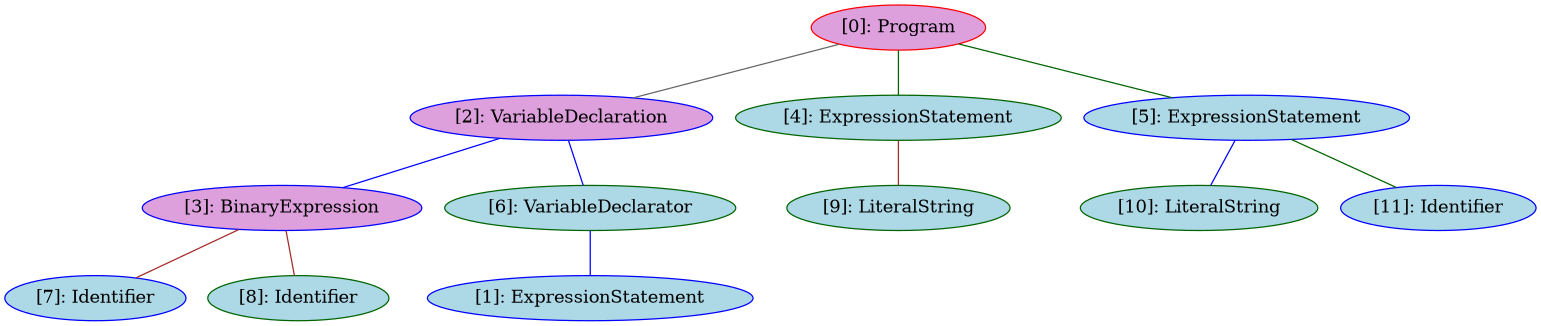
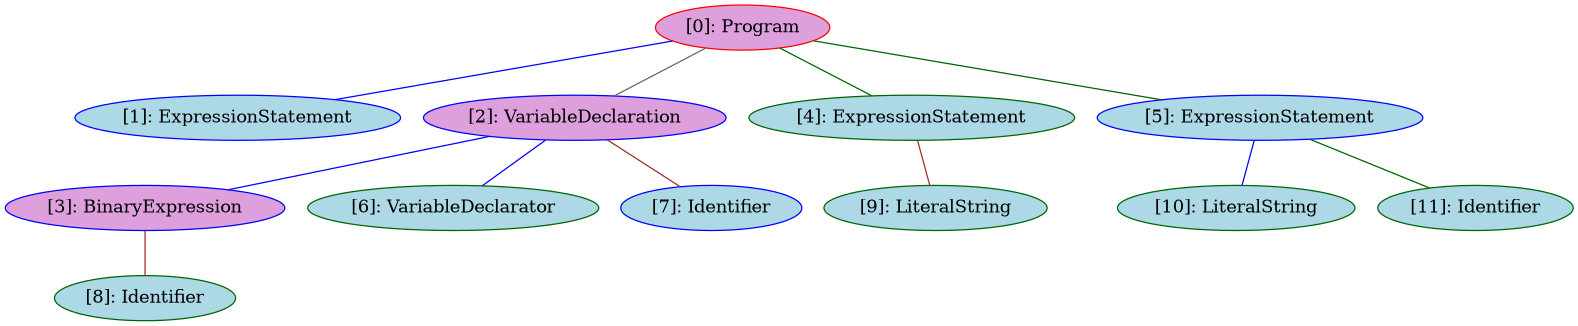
(1438, 208) -> (1476, 208)
(590, 253) -> (504, 70)
(187, 254) -> (644, 163)
